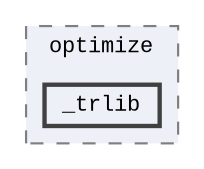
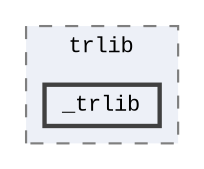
(102, 47) -> (102, 47)
